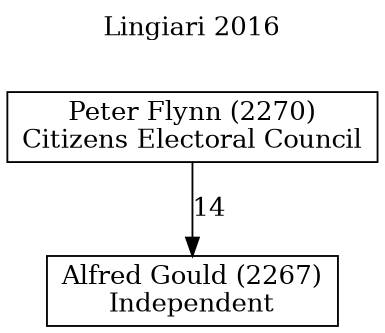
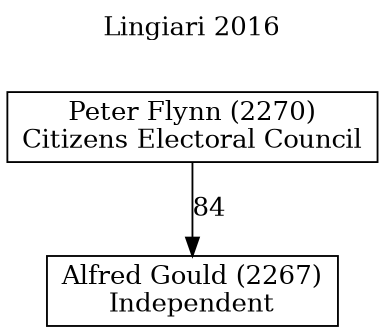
(210, 209) -> (210, 209)
